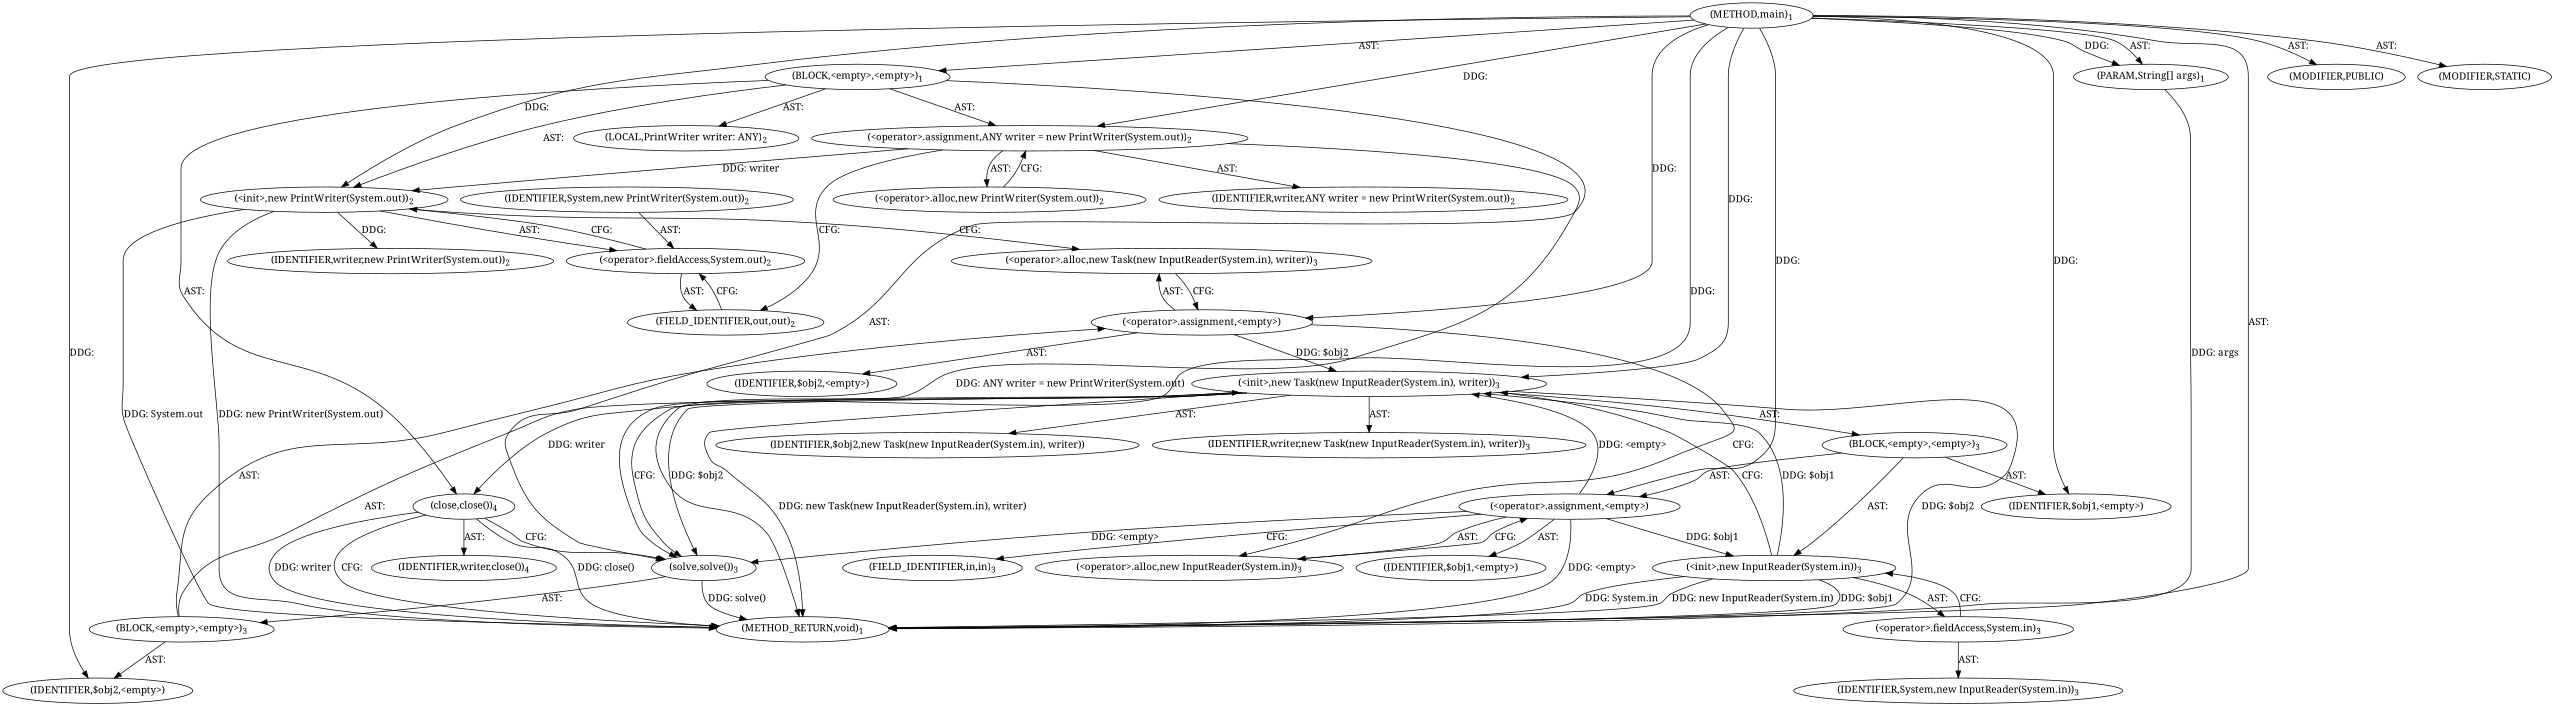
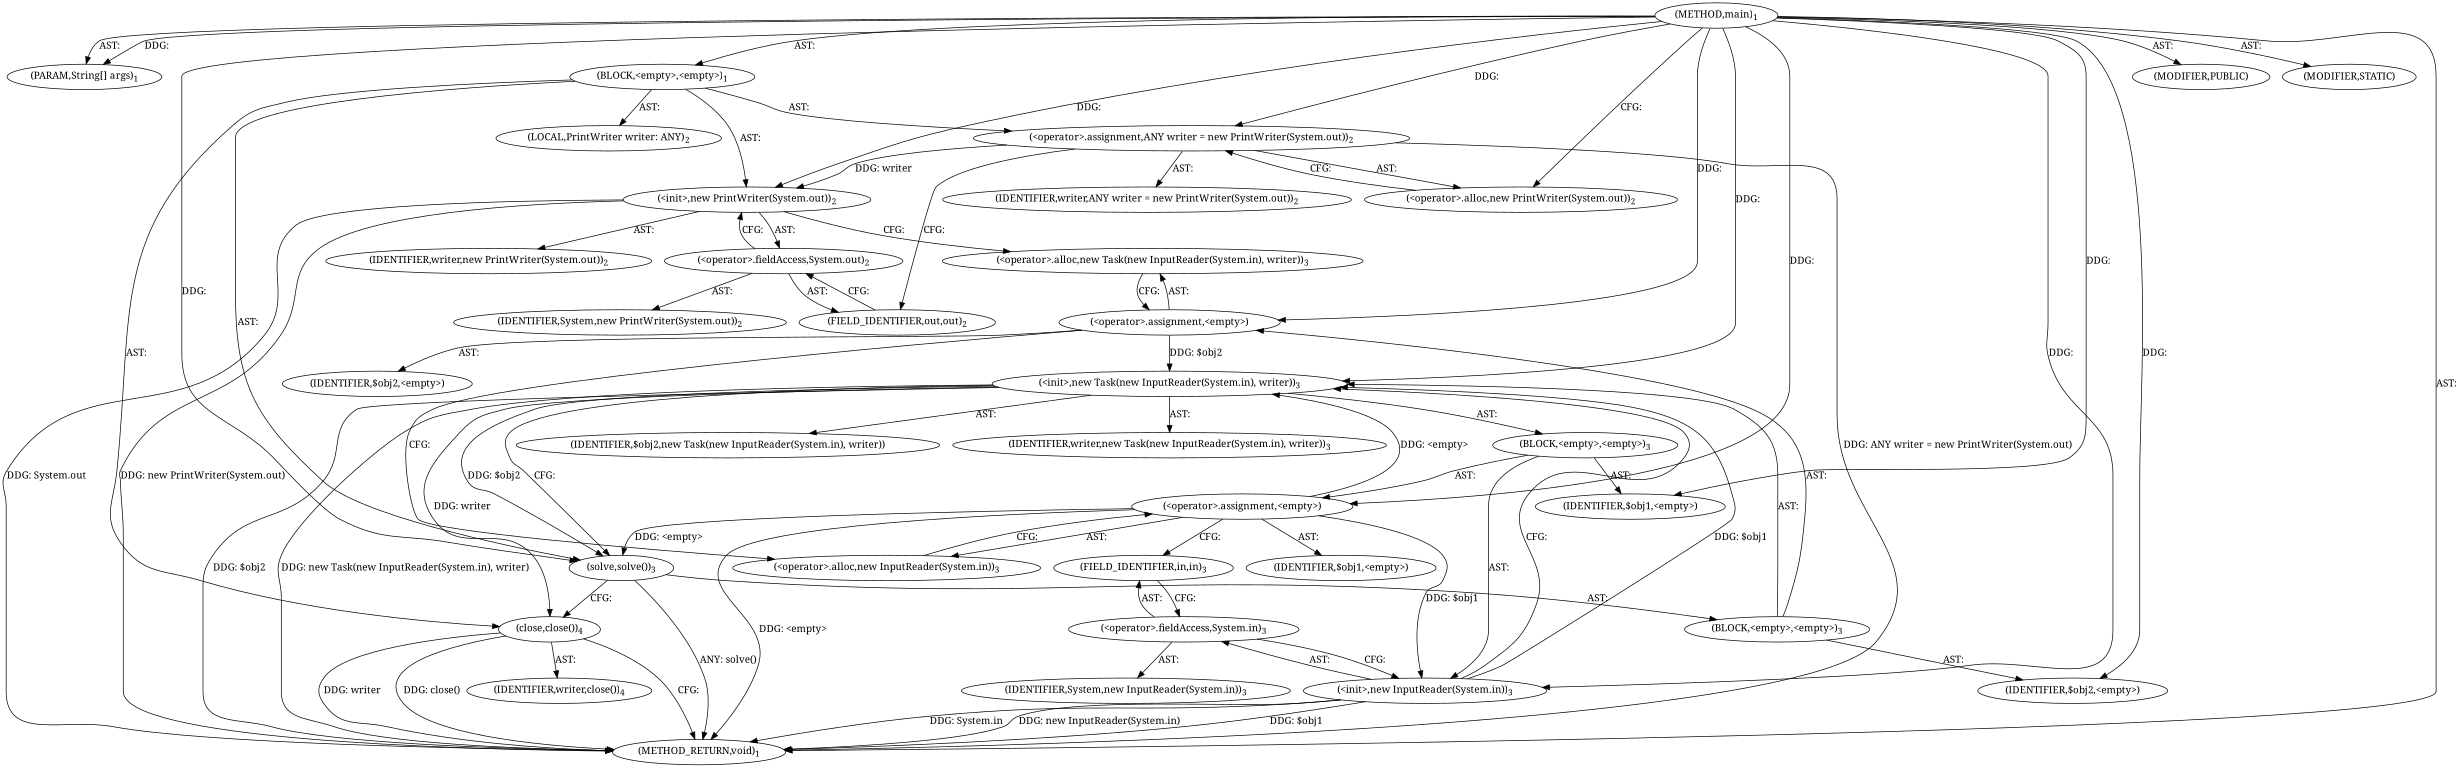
none -> (1619, 104)
(654, 228) -> (706, 290)
(375, 230) -> (645, 230)
none -> (2113, 495)
(568, 552) -> (588, 596)
none -> (1169, 594)
(737, 599) -> (728, 660)
none -> (1142, 605)
(1973, 605) -> none
